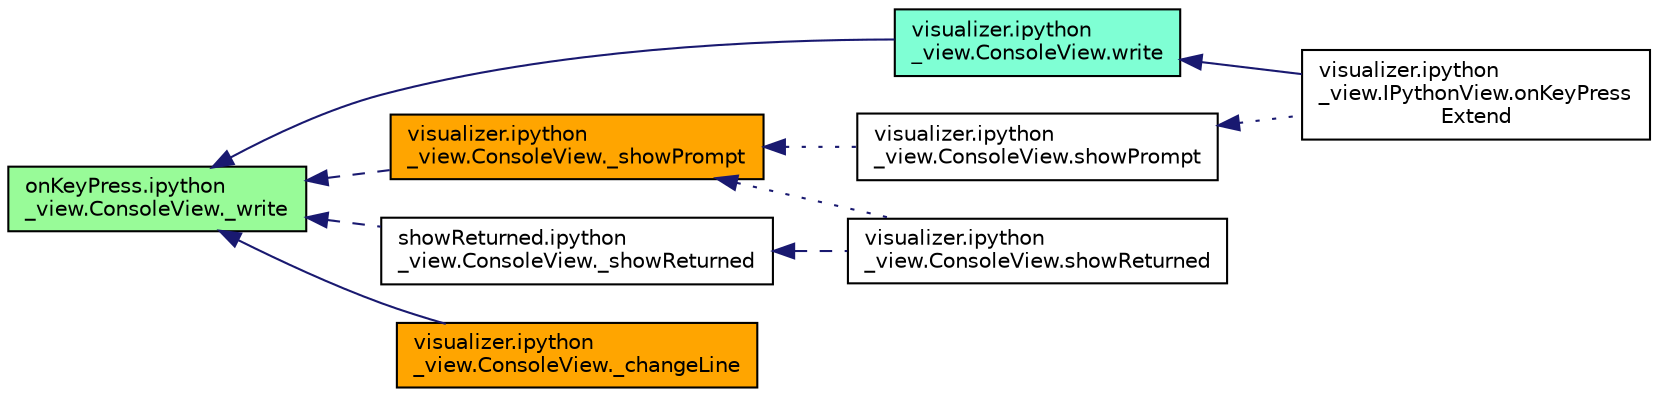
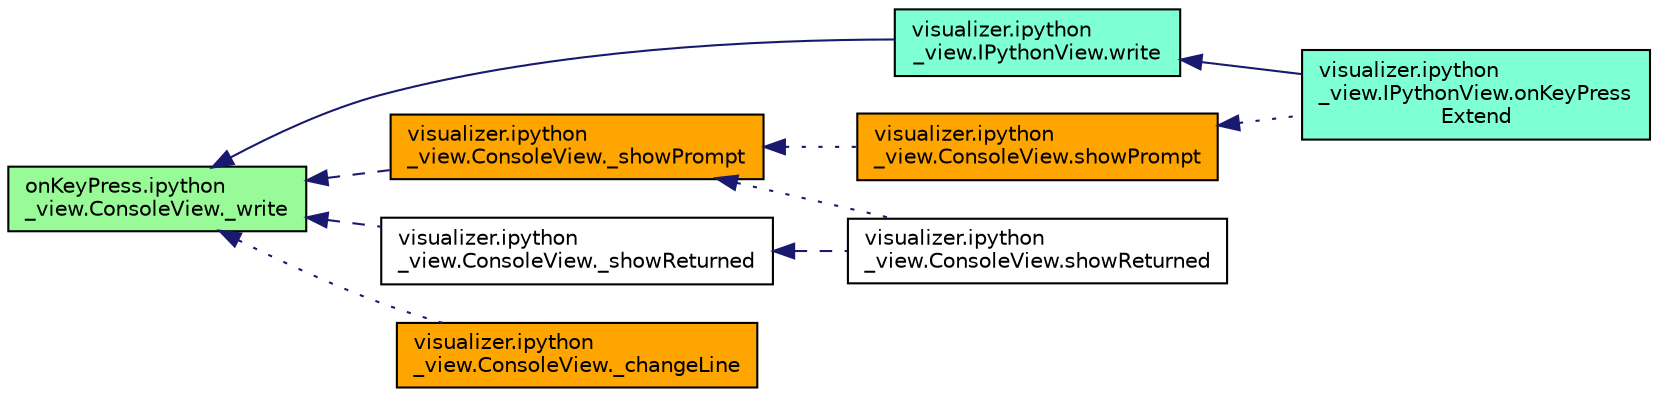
(1038, 43) -> (1038, 43)
(1476, 95) -> (1476, 95)
(1038, 147) -> (1038, 147)
(577, 251) -> (577, 251)
(340, 287) -> (340, 287)
